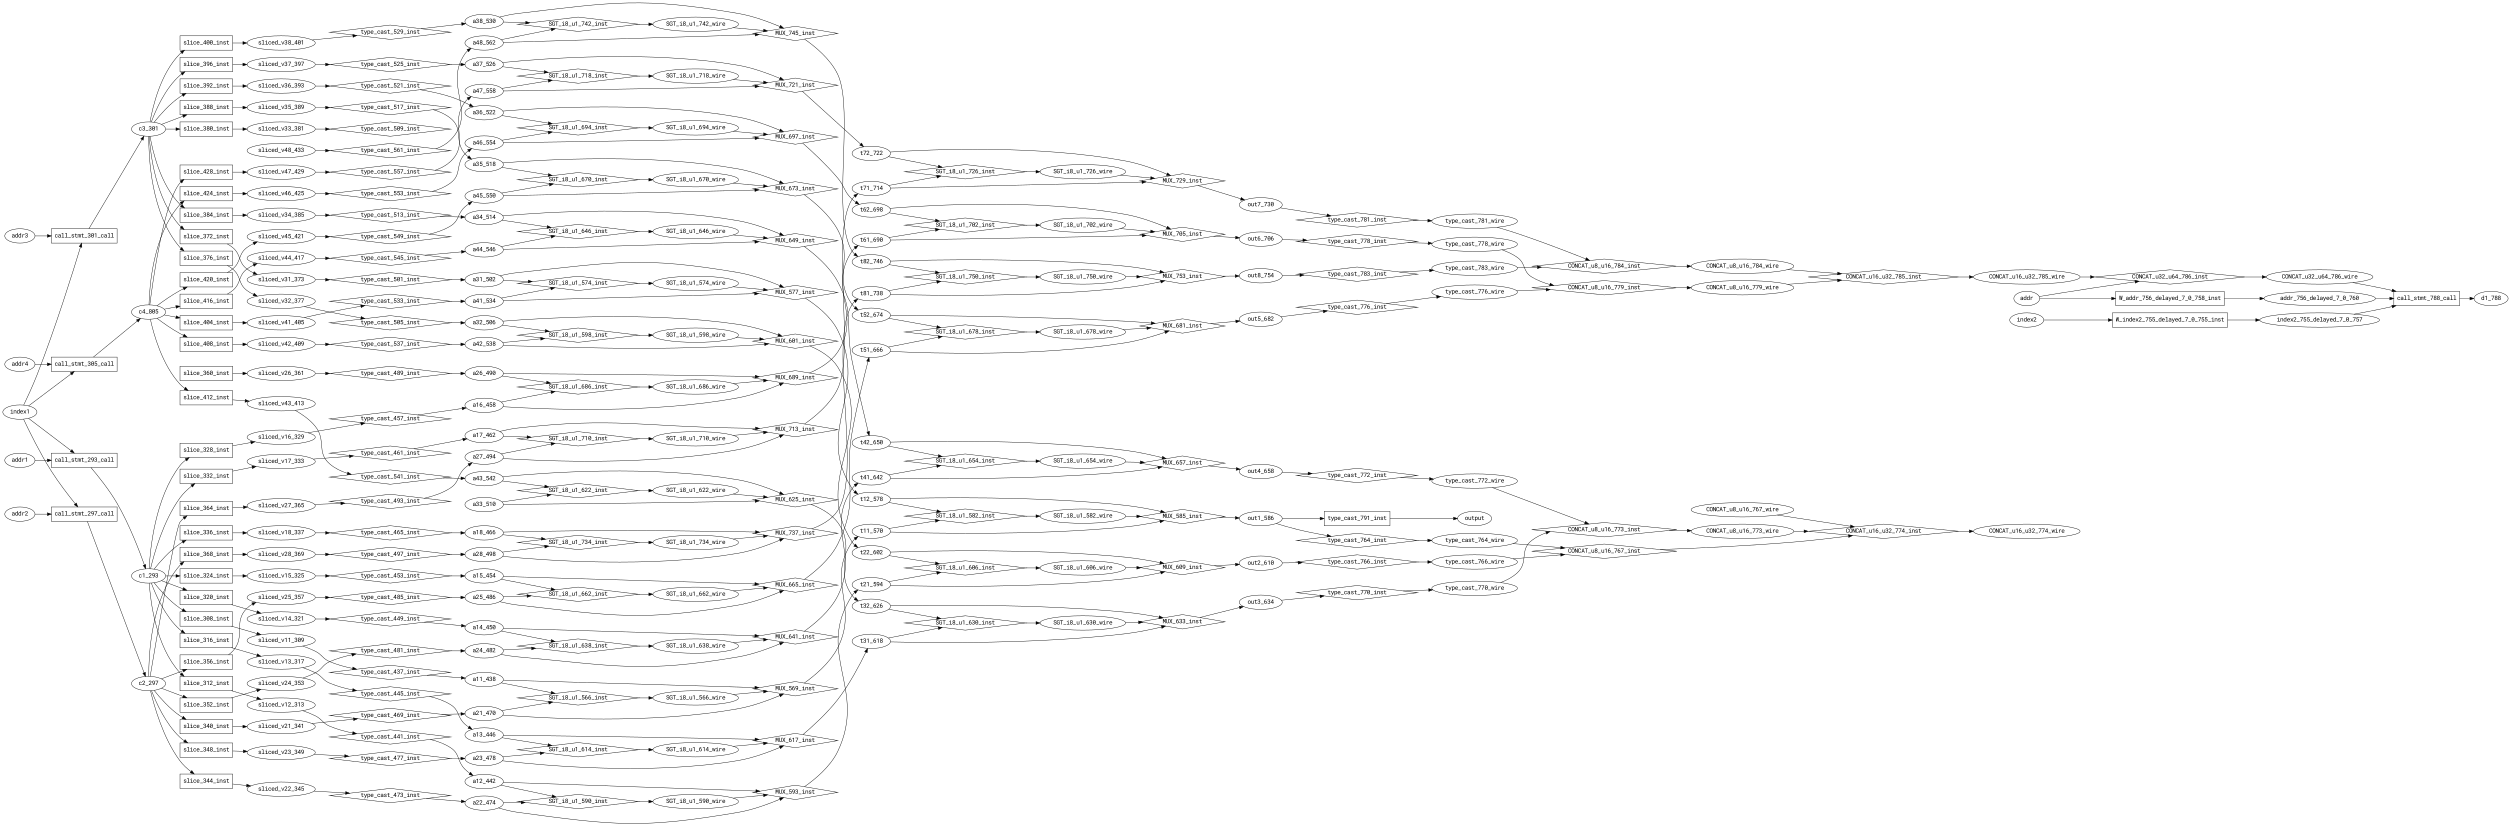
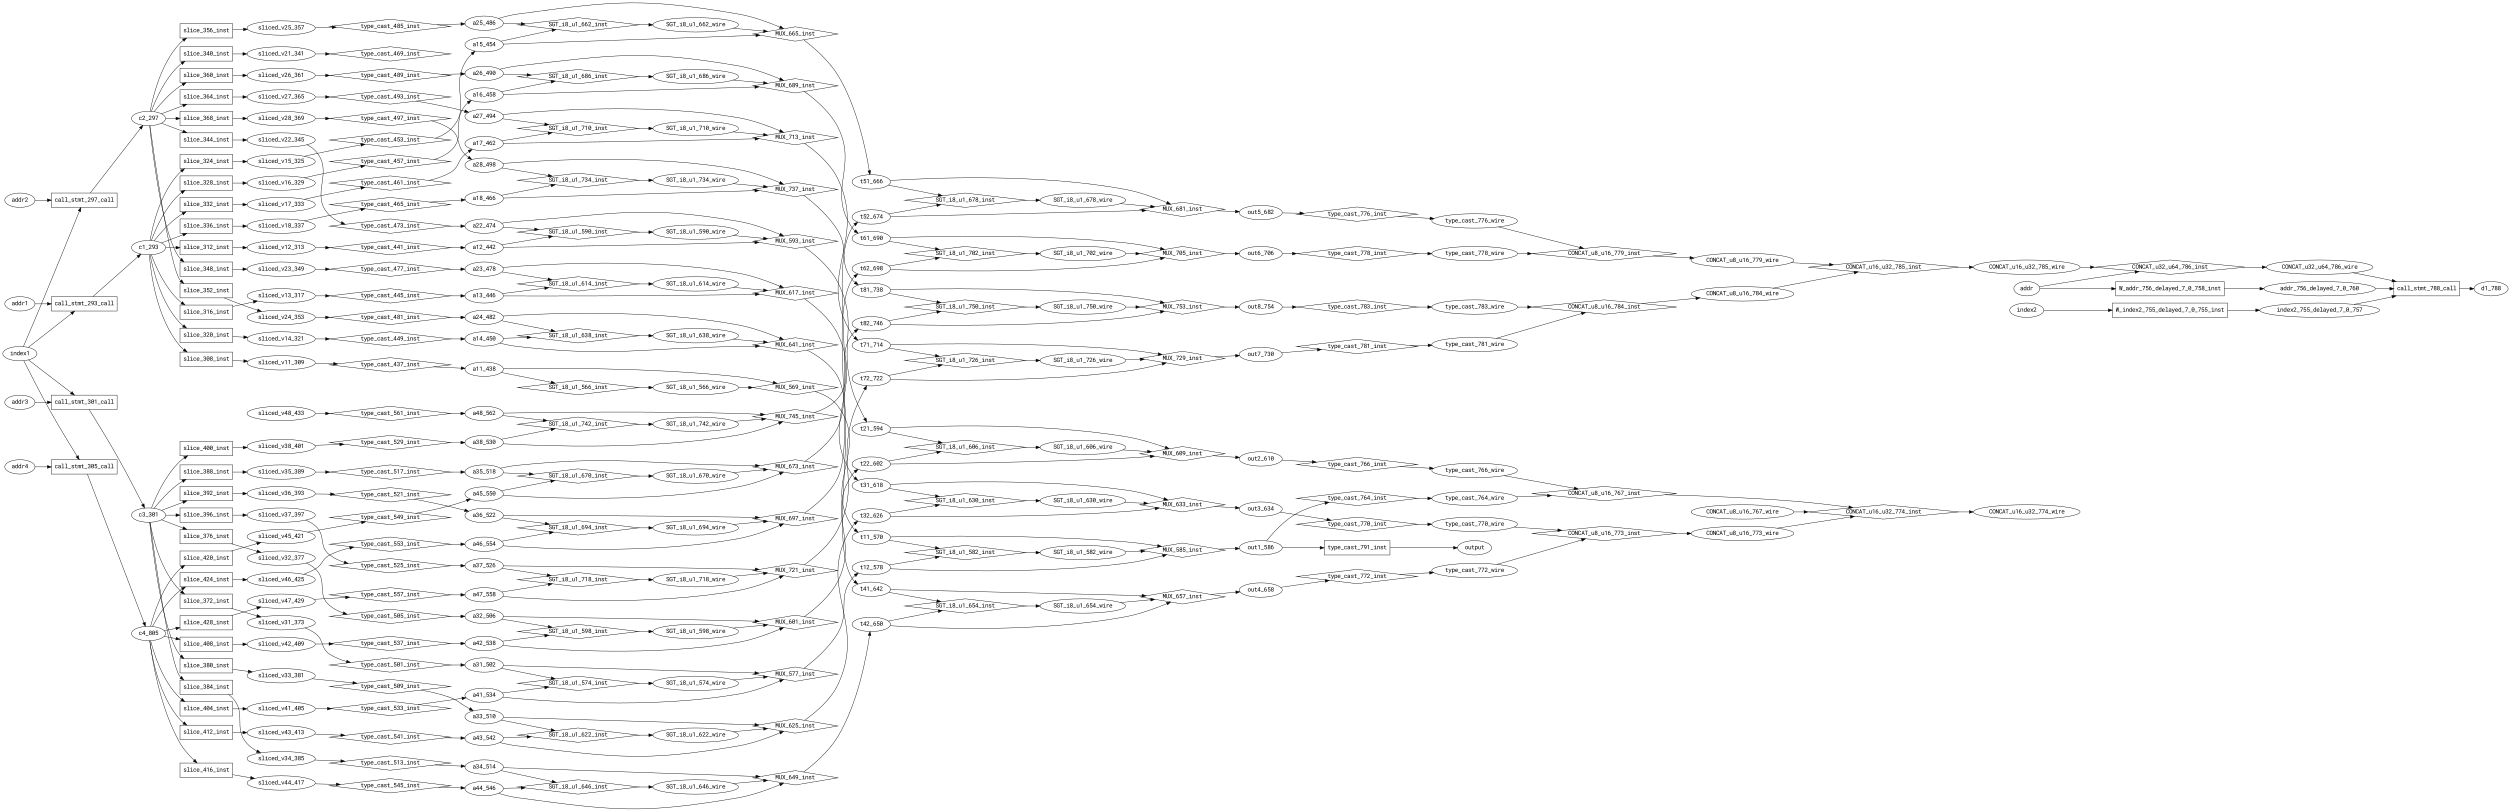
none -> (167, 97)
none -> (447, 696)
(484, 713) -> none
